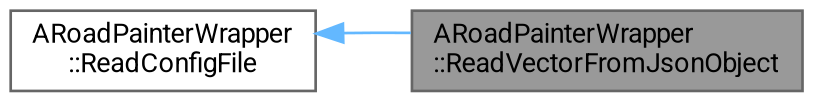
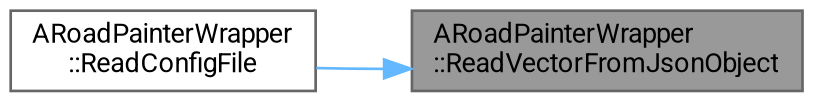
(377, 33) -> (350, 69)
